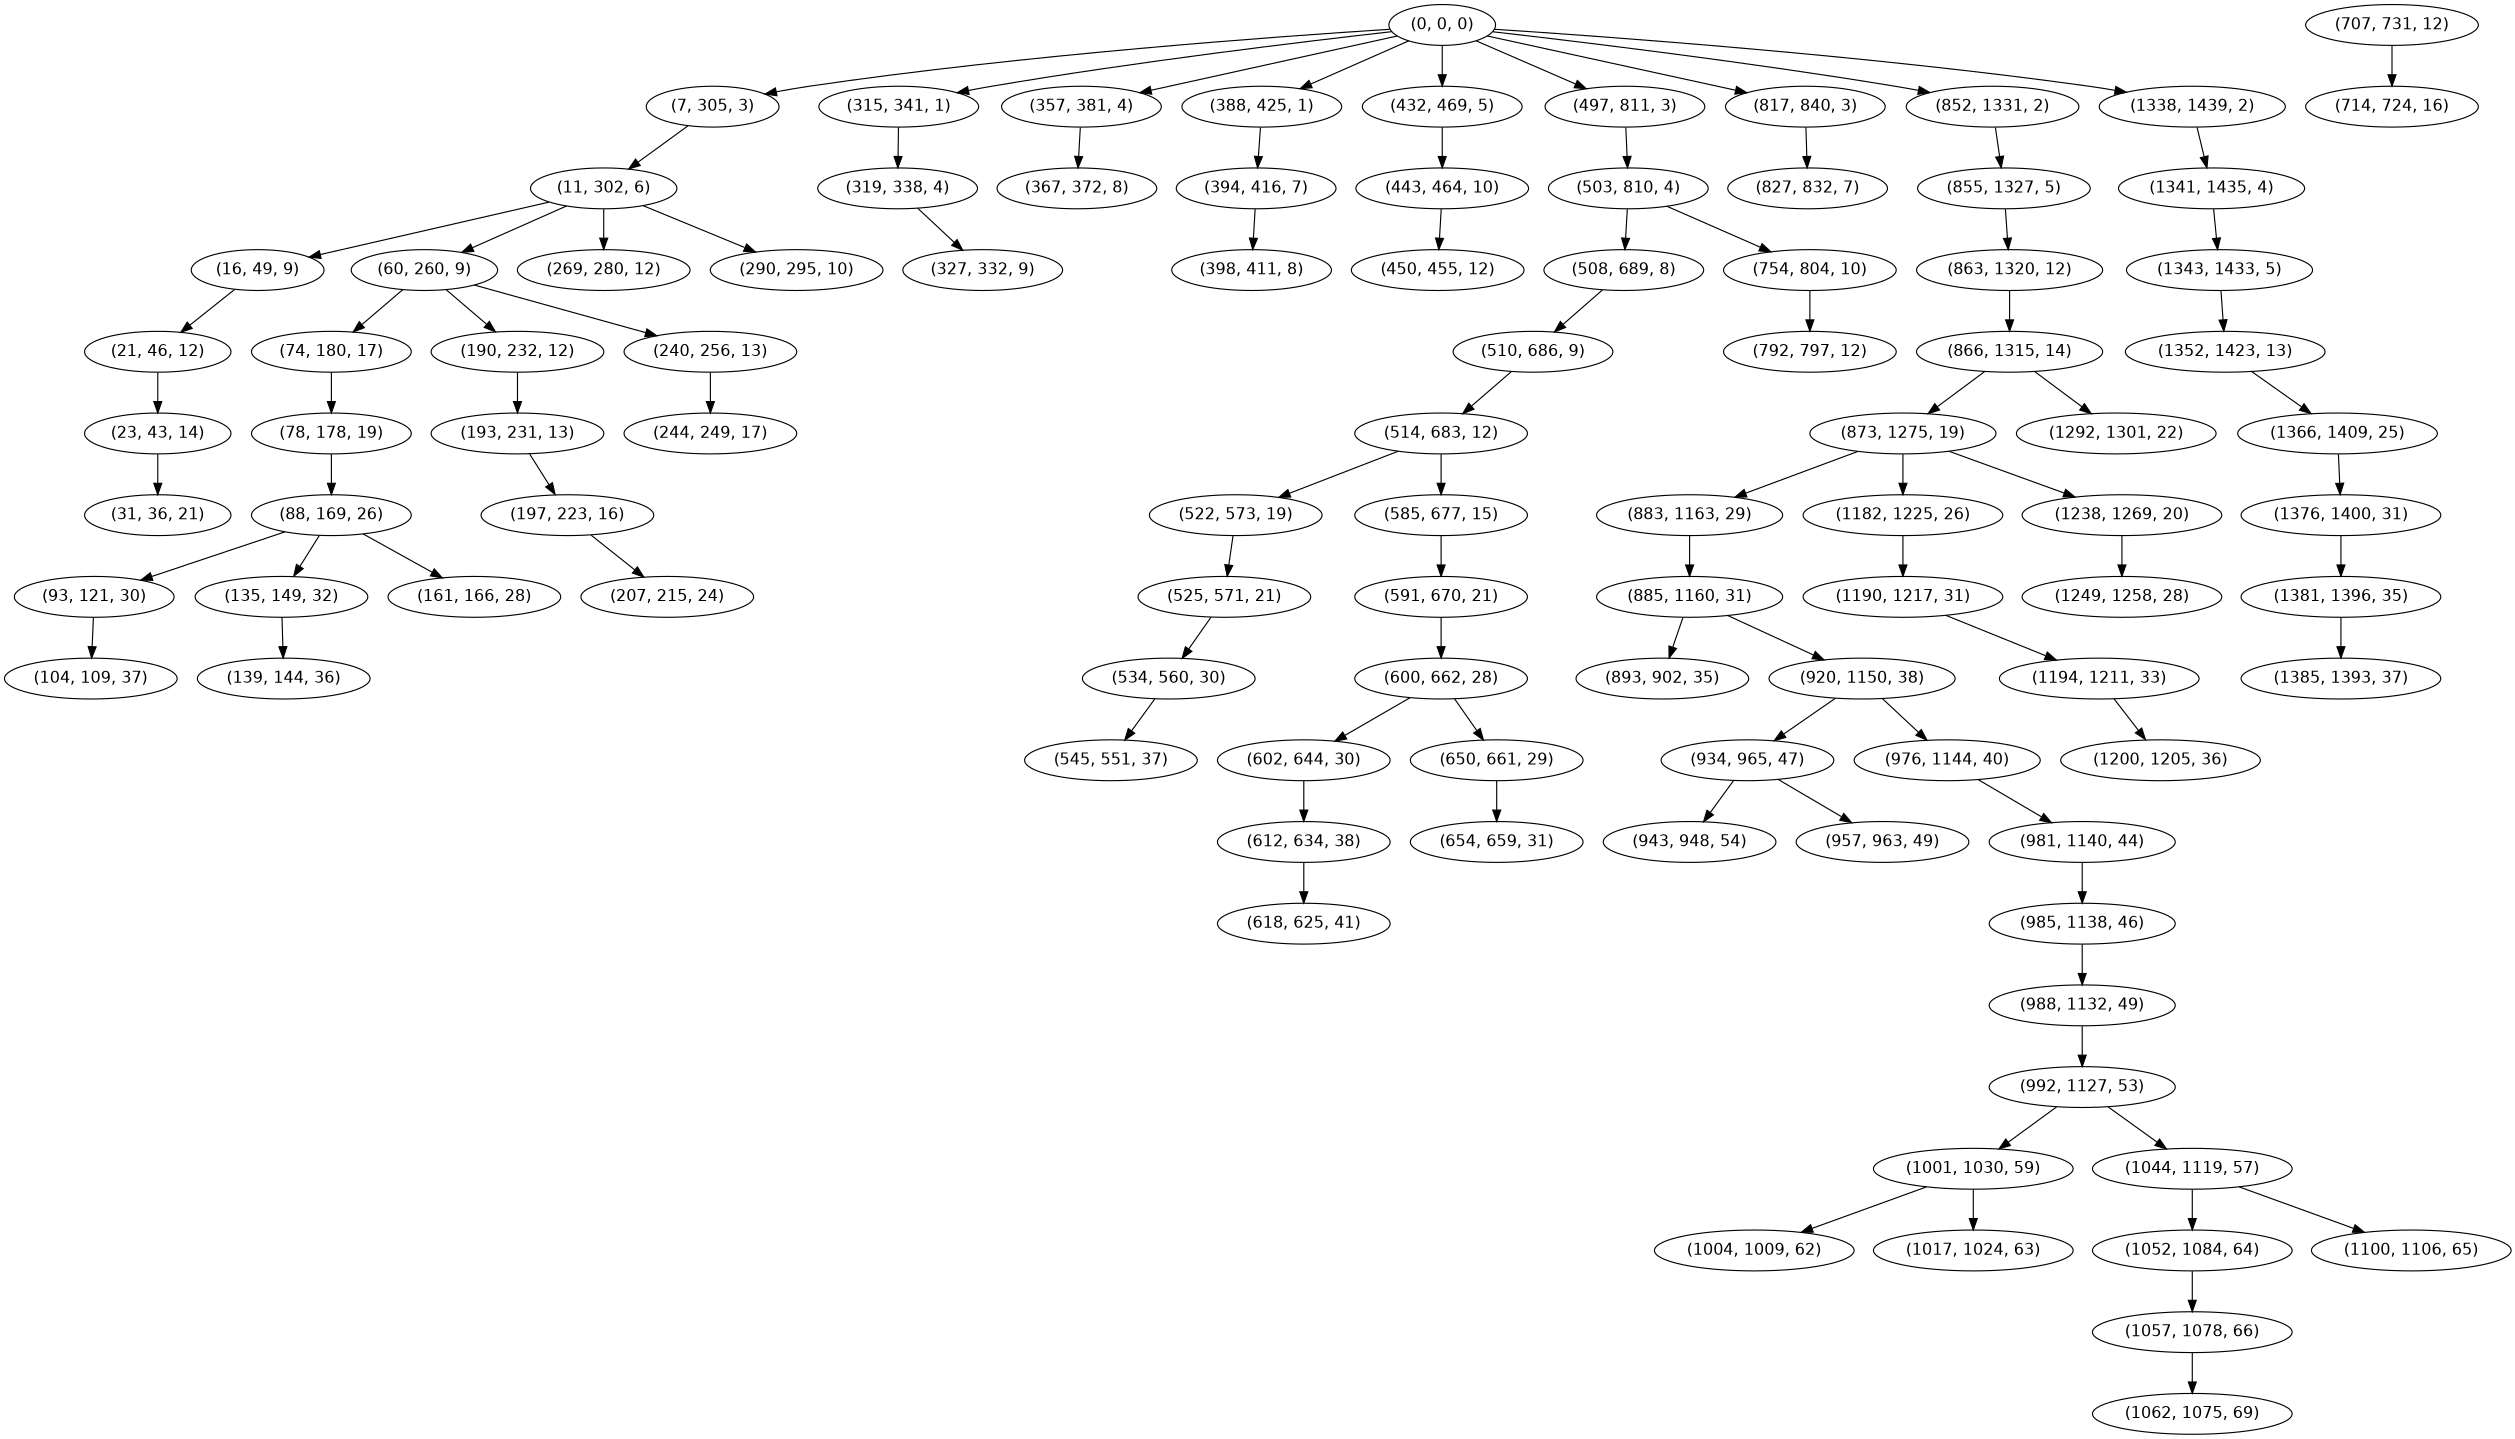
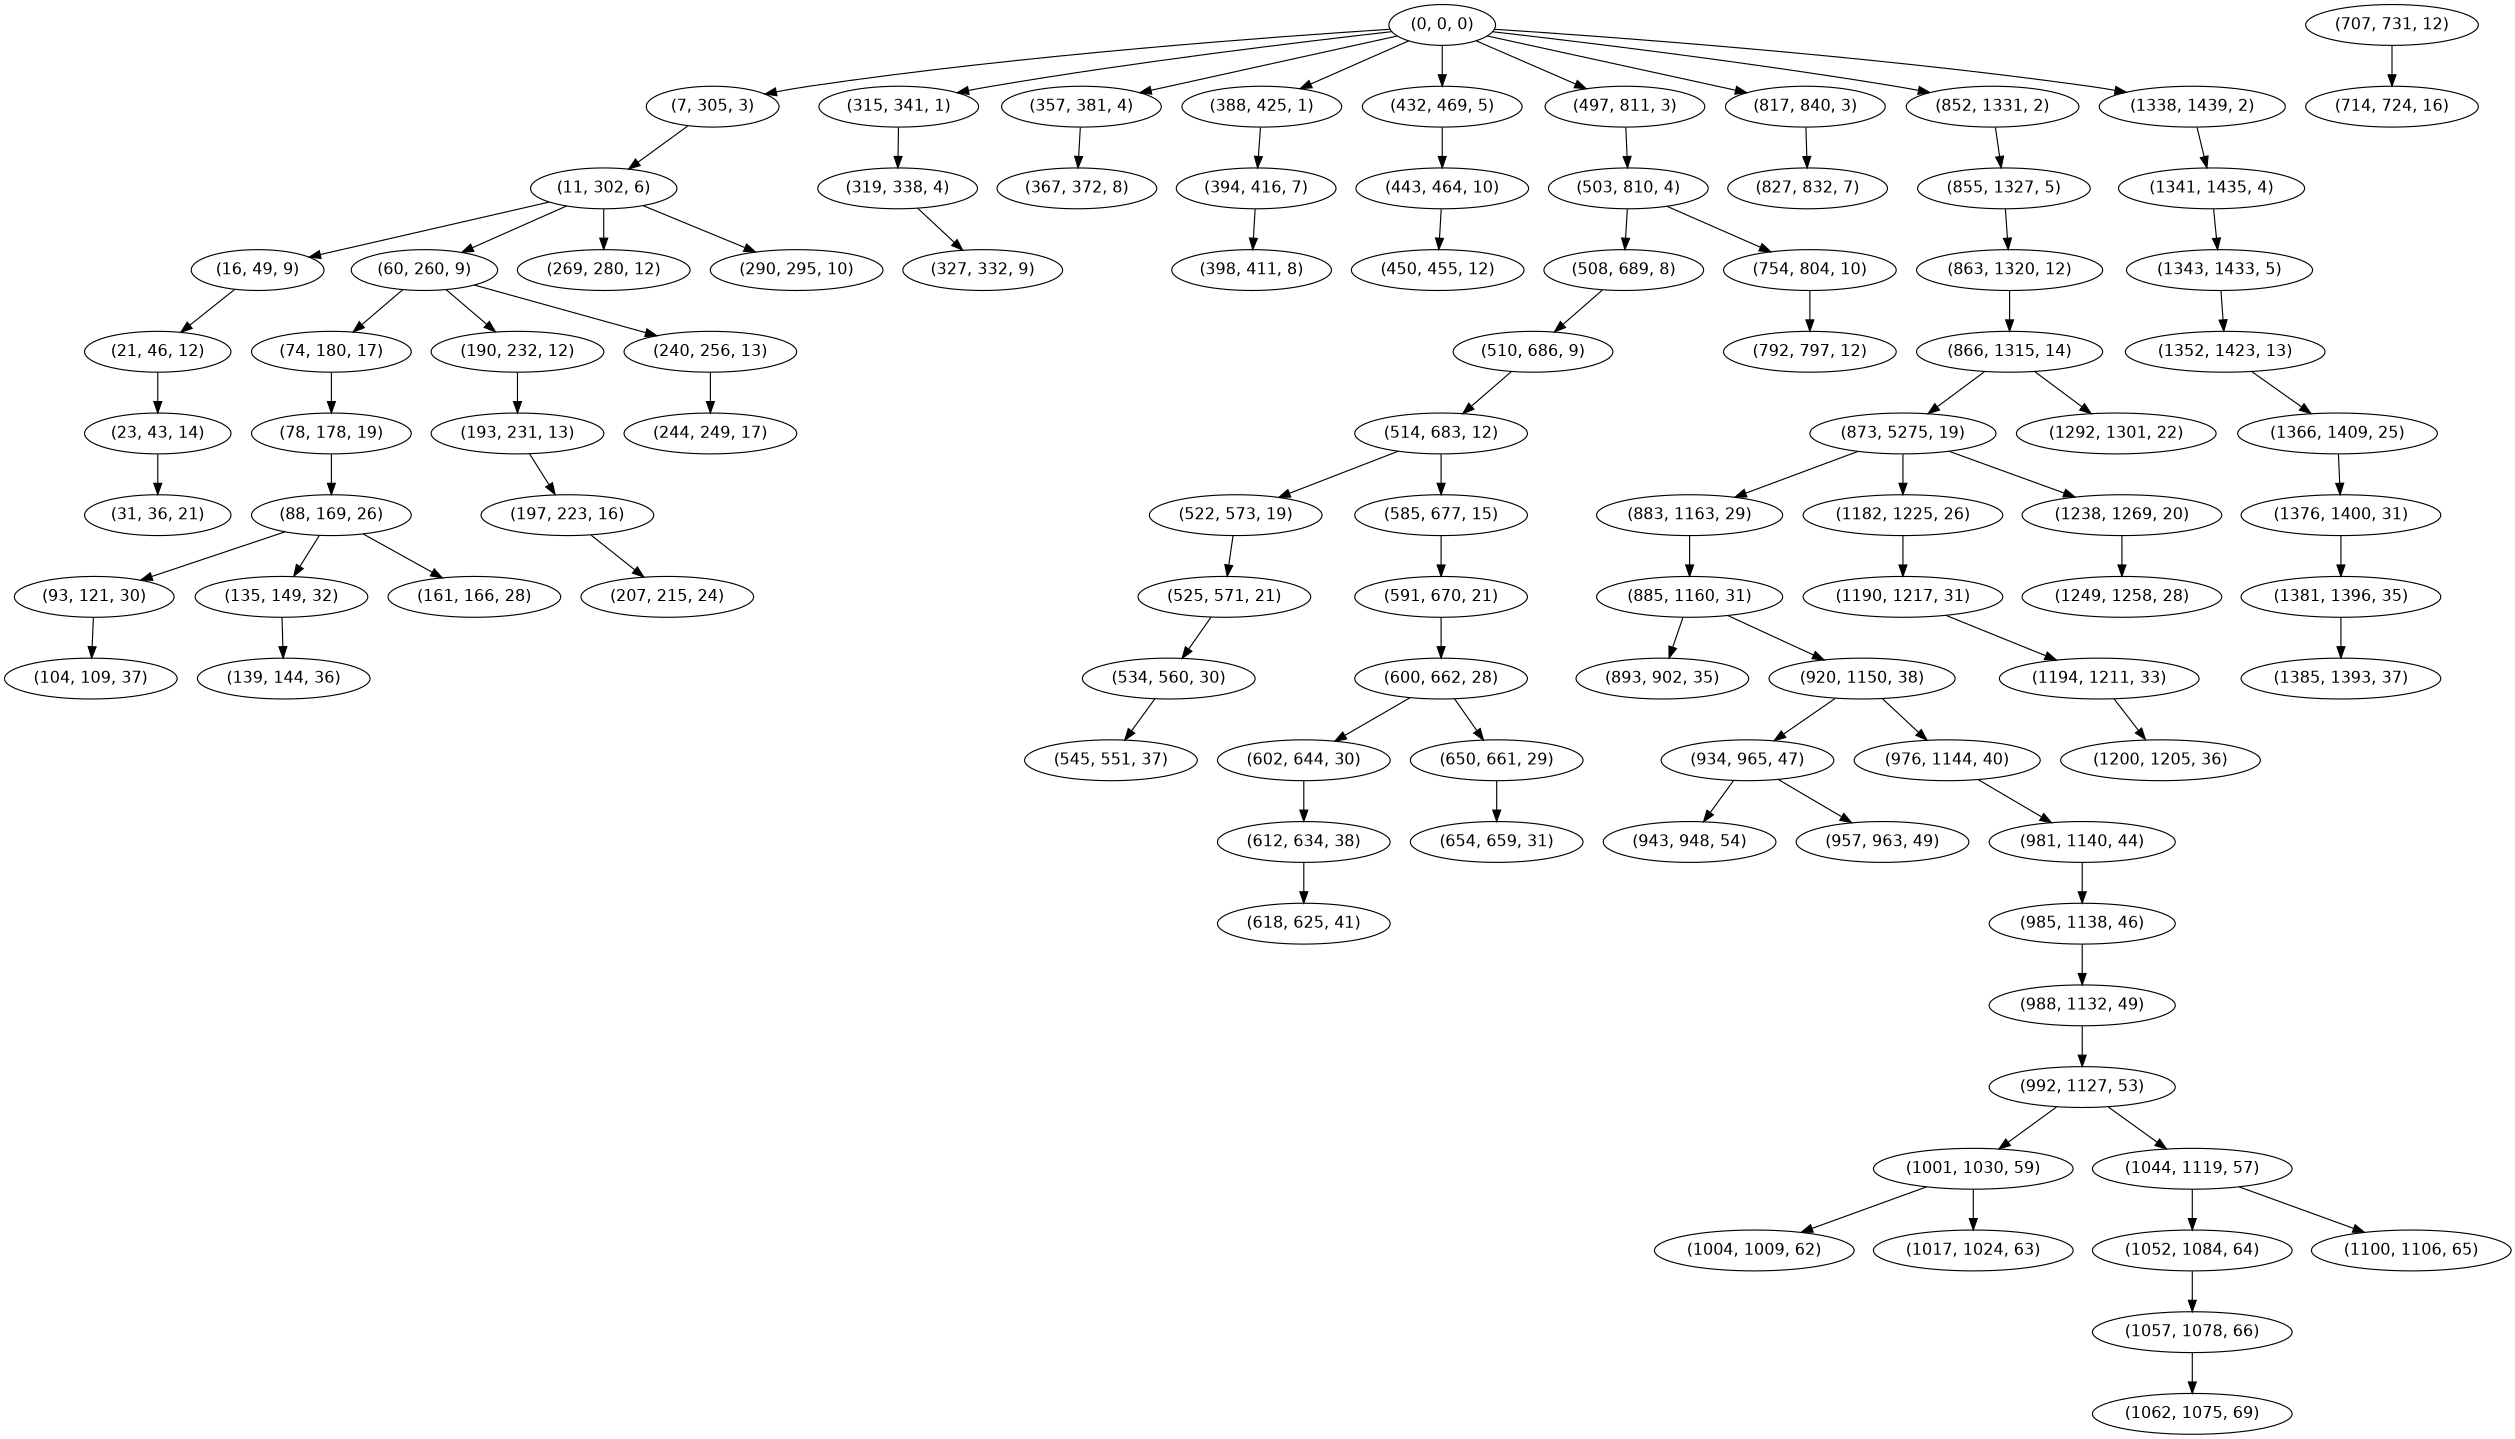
(1903, 433) -> (1903, 433)
